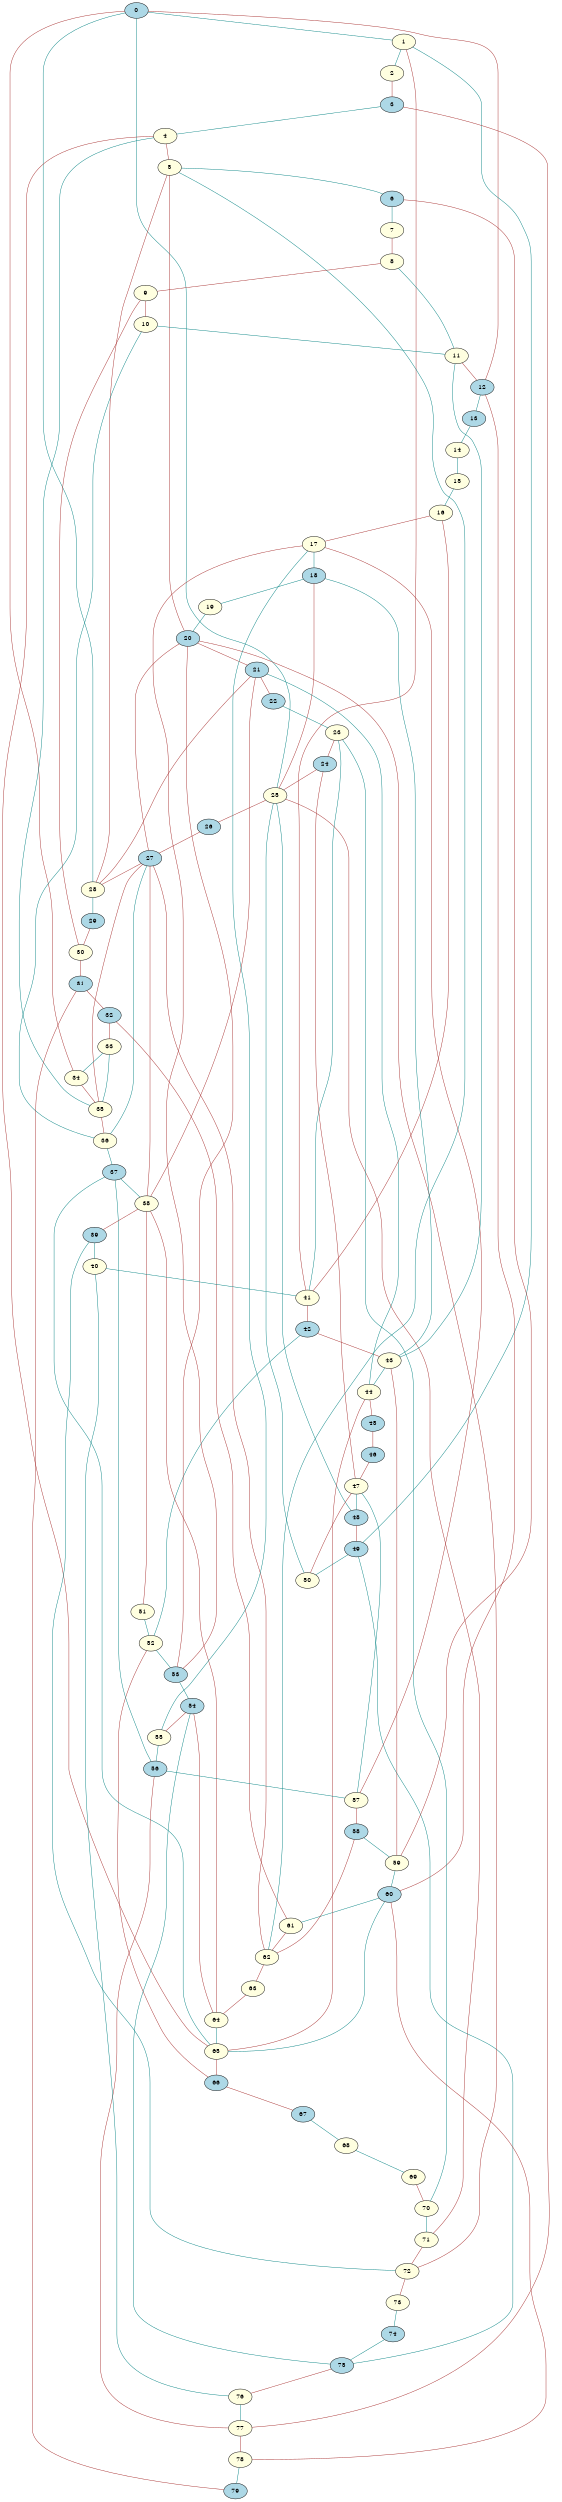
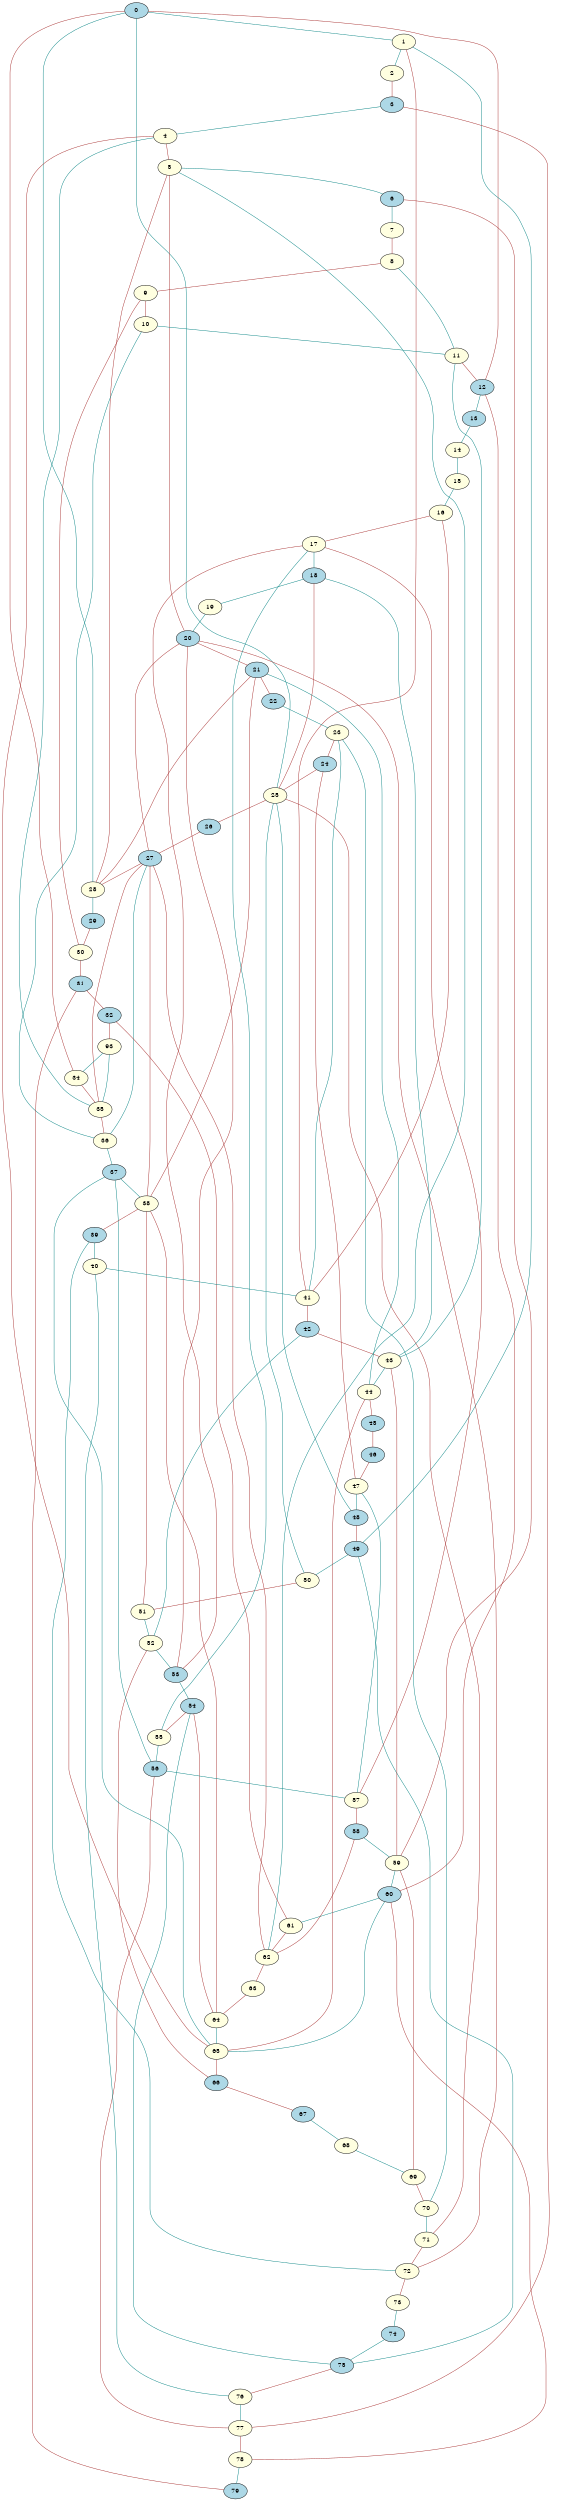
(109, 1047) -> (109, 1047)
(329, 1532) -> (225, 1596)
none -> (413, 2019)
